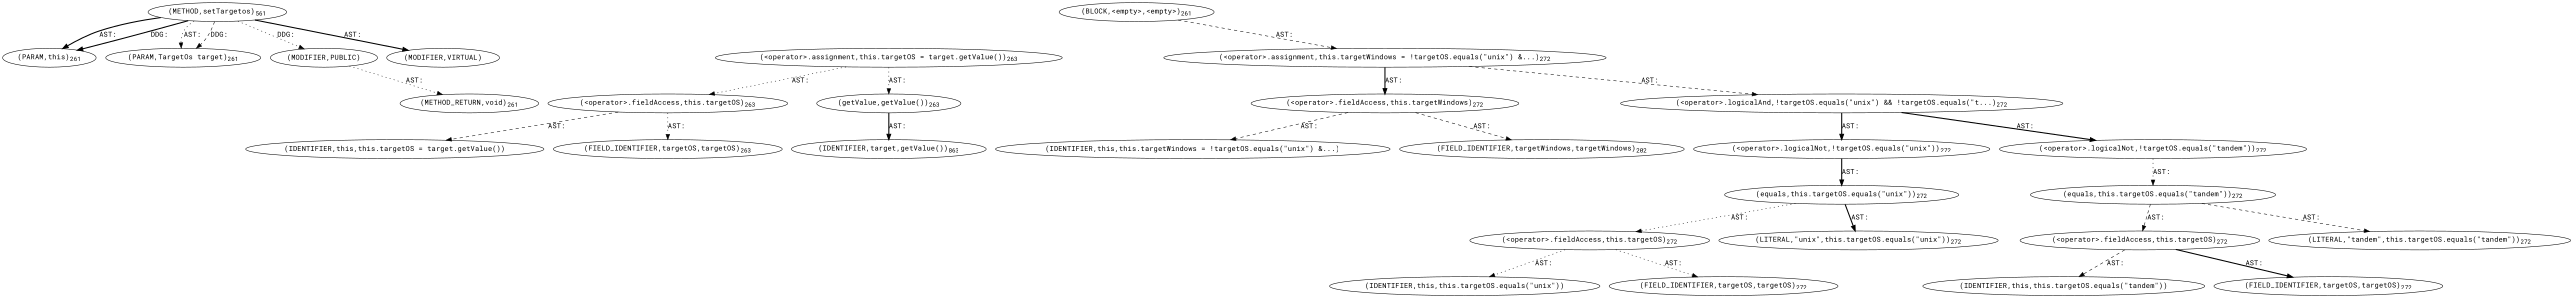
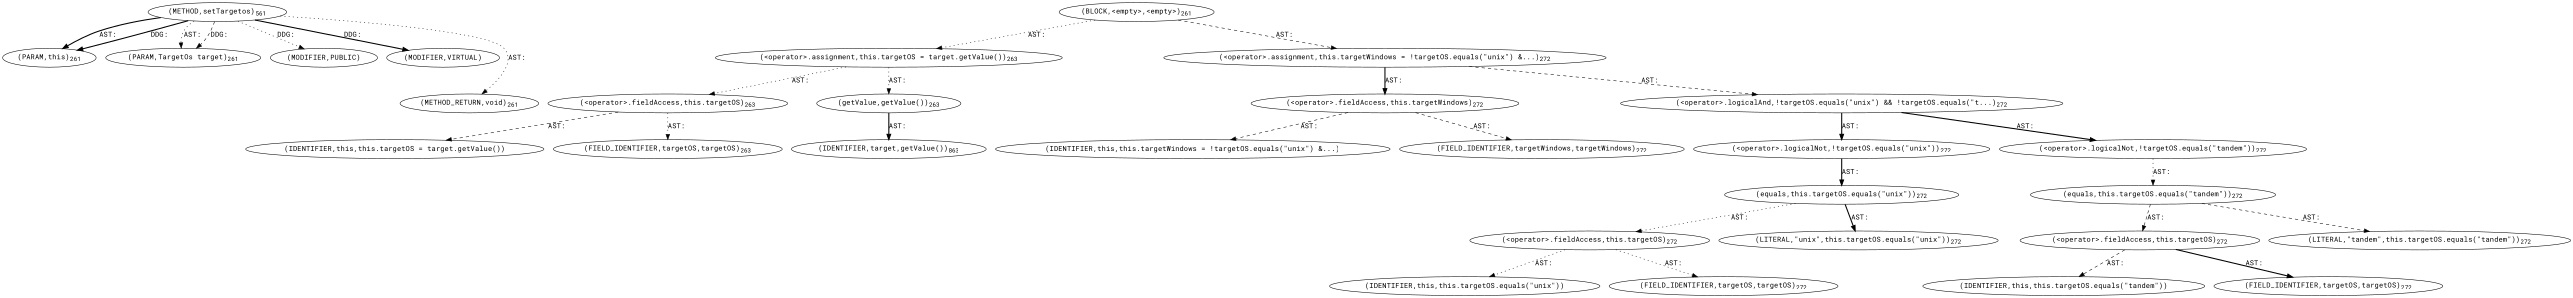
none -> (1018, 34)
(355, 35) -> (355, 35)
(393, 80) -> (419, 28)
(1642, 148) -> (1642, 148)
